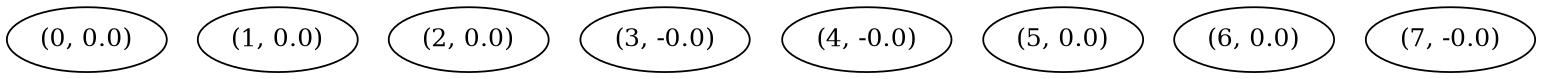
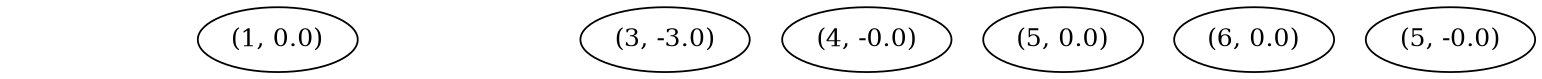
(87, 40) -> none
(469, 40) -> none
(665, 40) -> (665, 40)
(1450, 40) -> (1450, 40)
